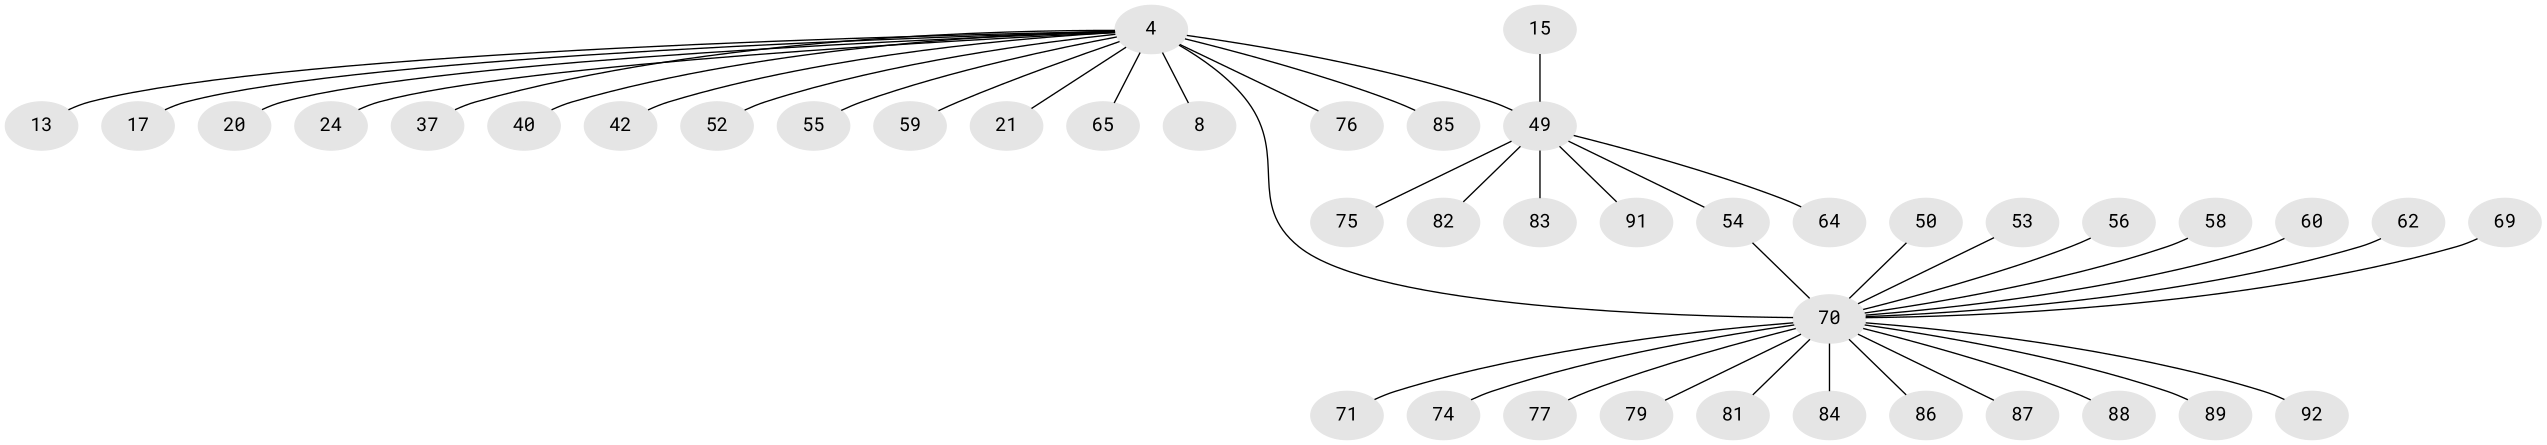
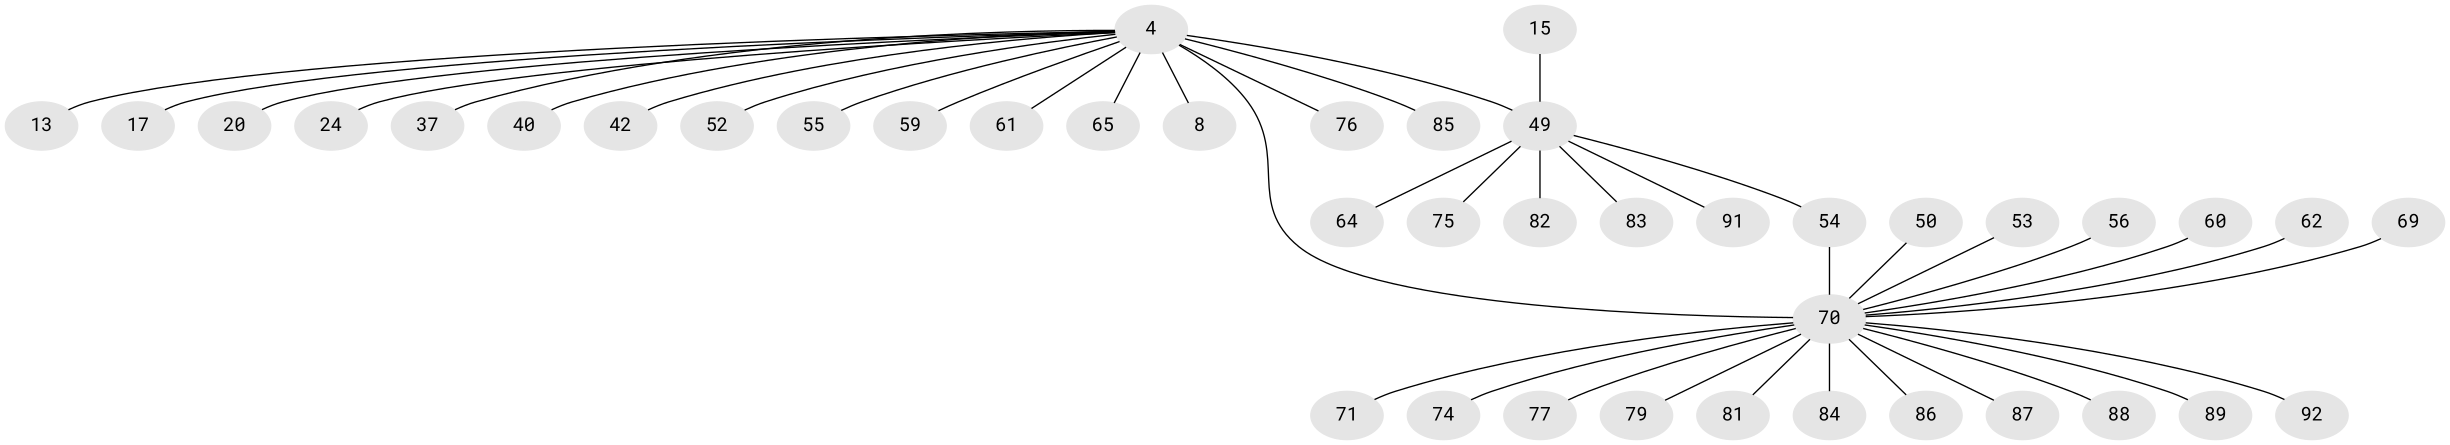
(1007, 126) -> (1007, 126)
(2215, 222) -> none
